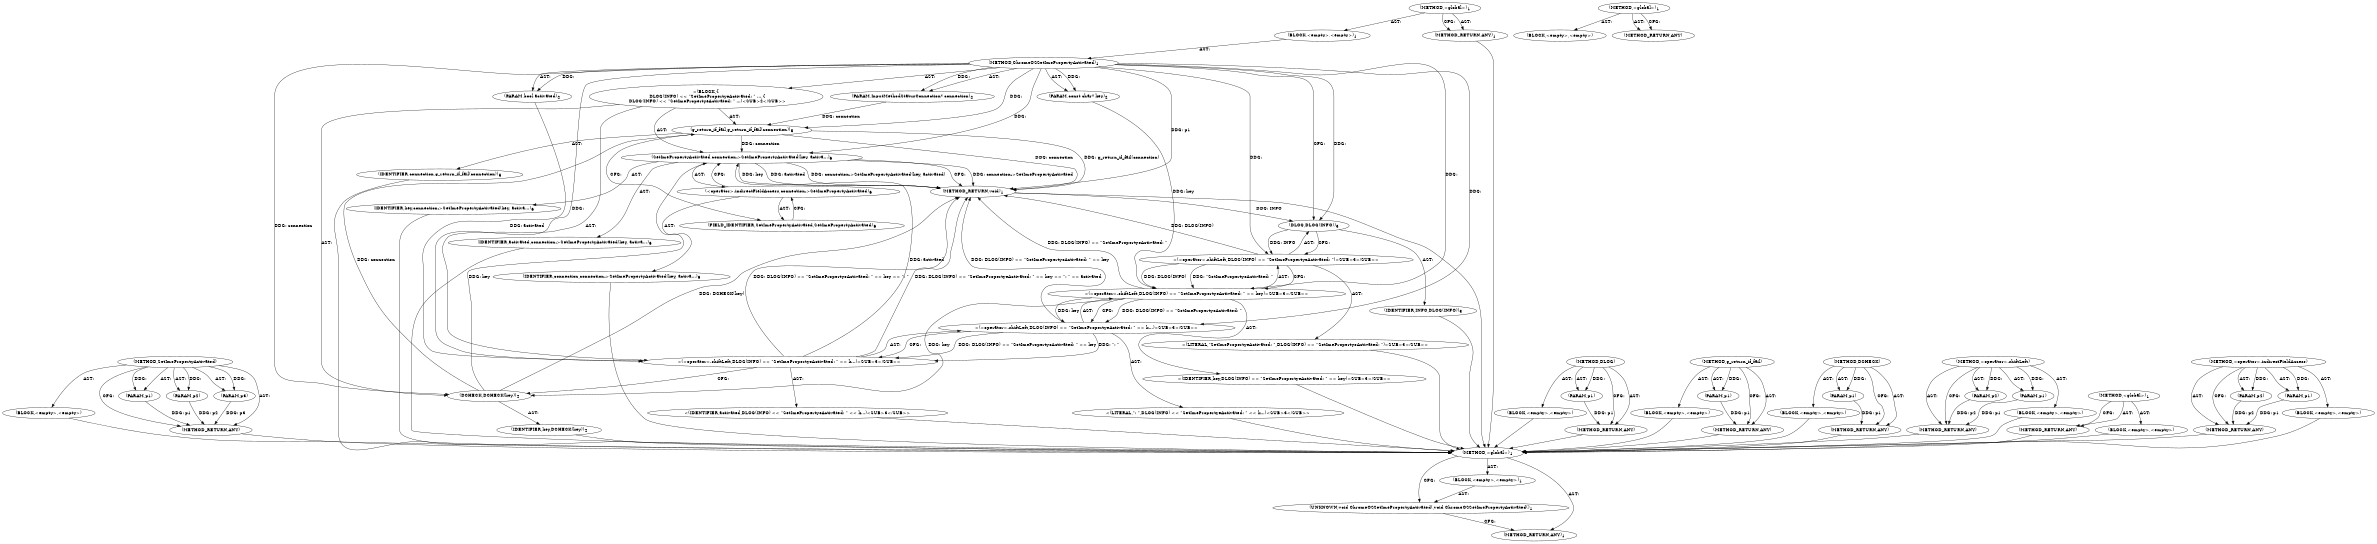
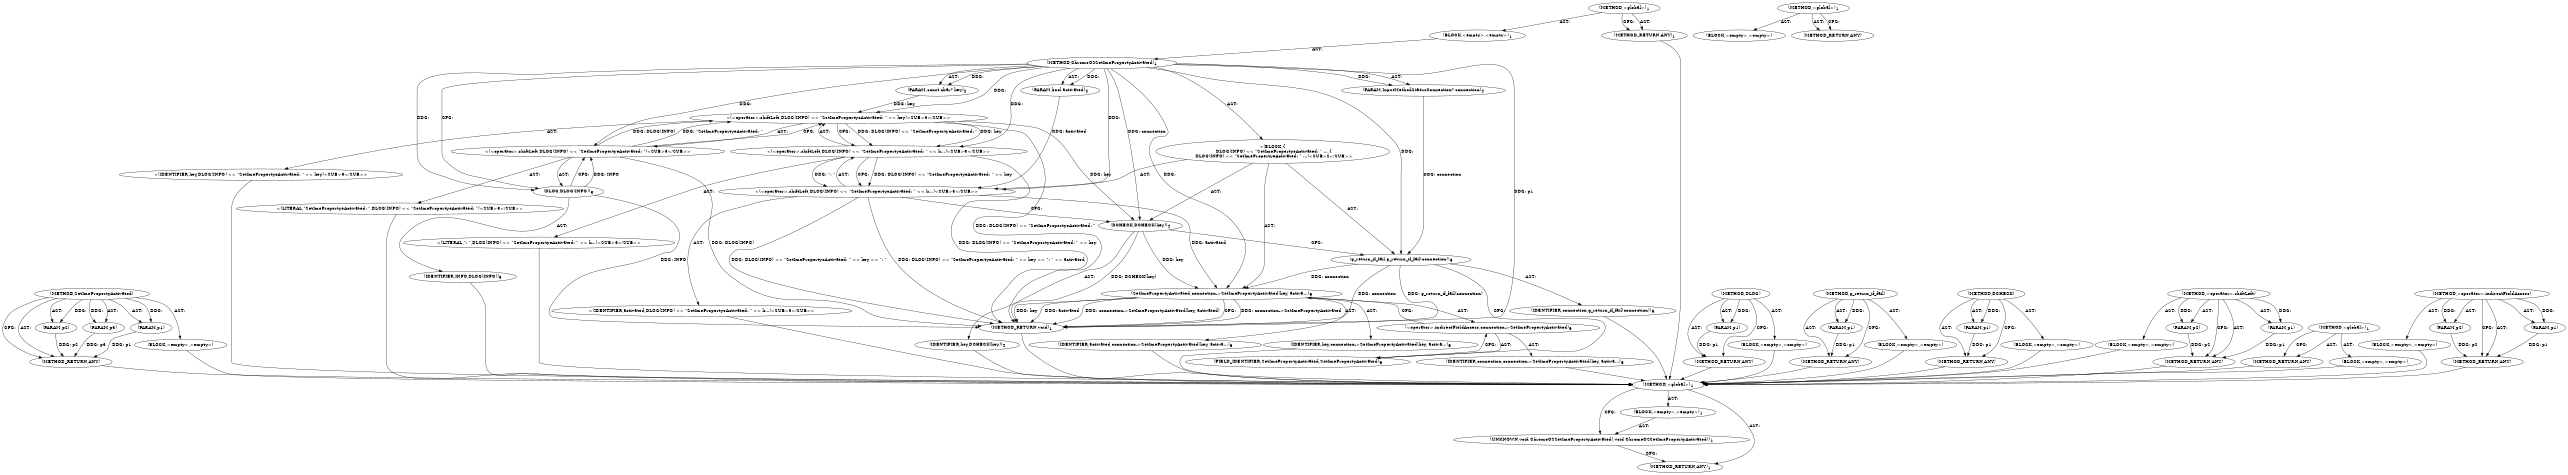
(1153, 200) -> (631, 322)
(376, 260) -> (1318, 243)
